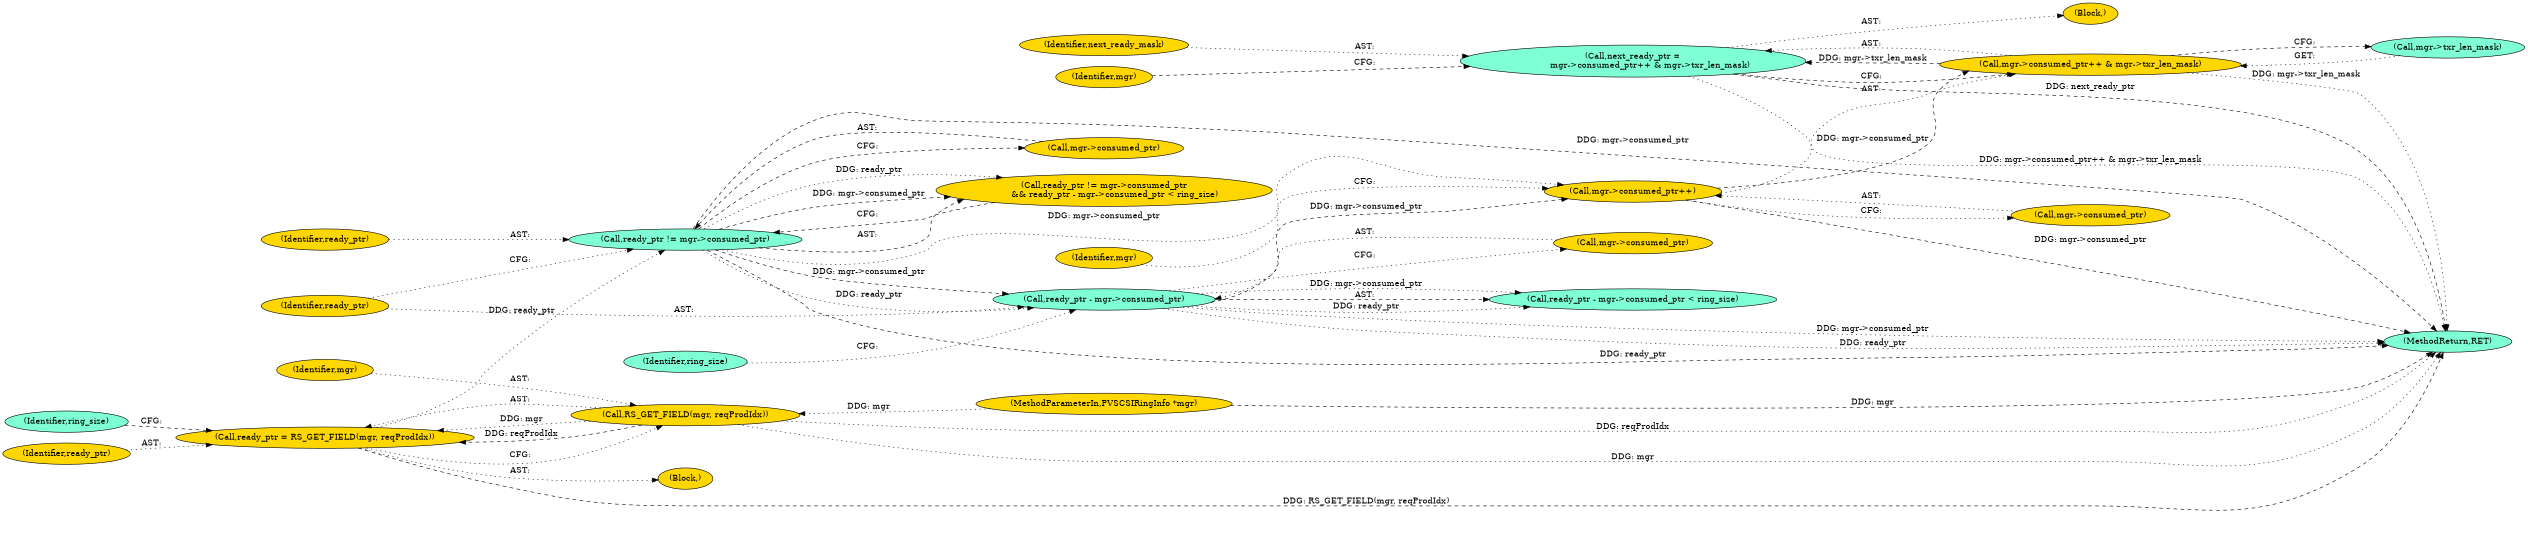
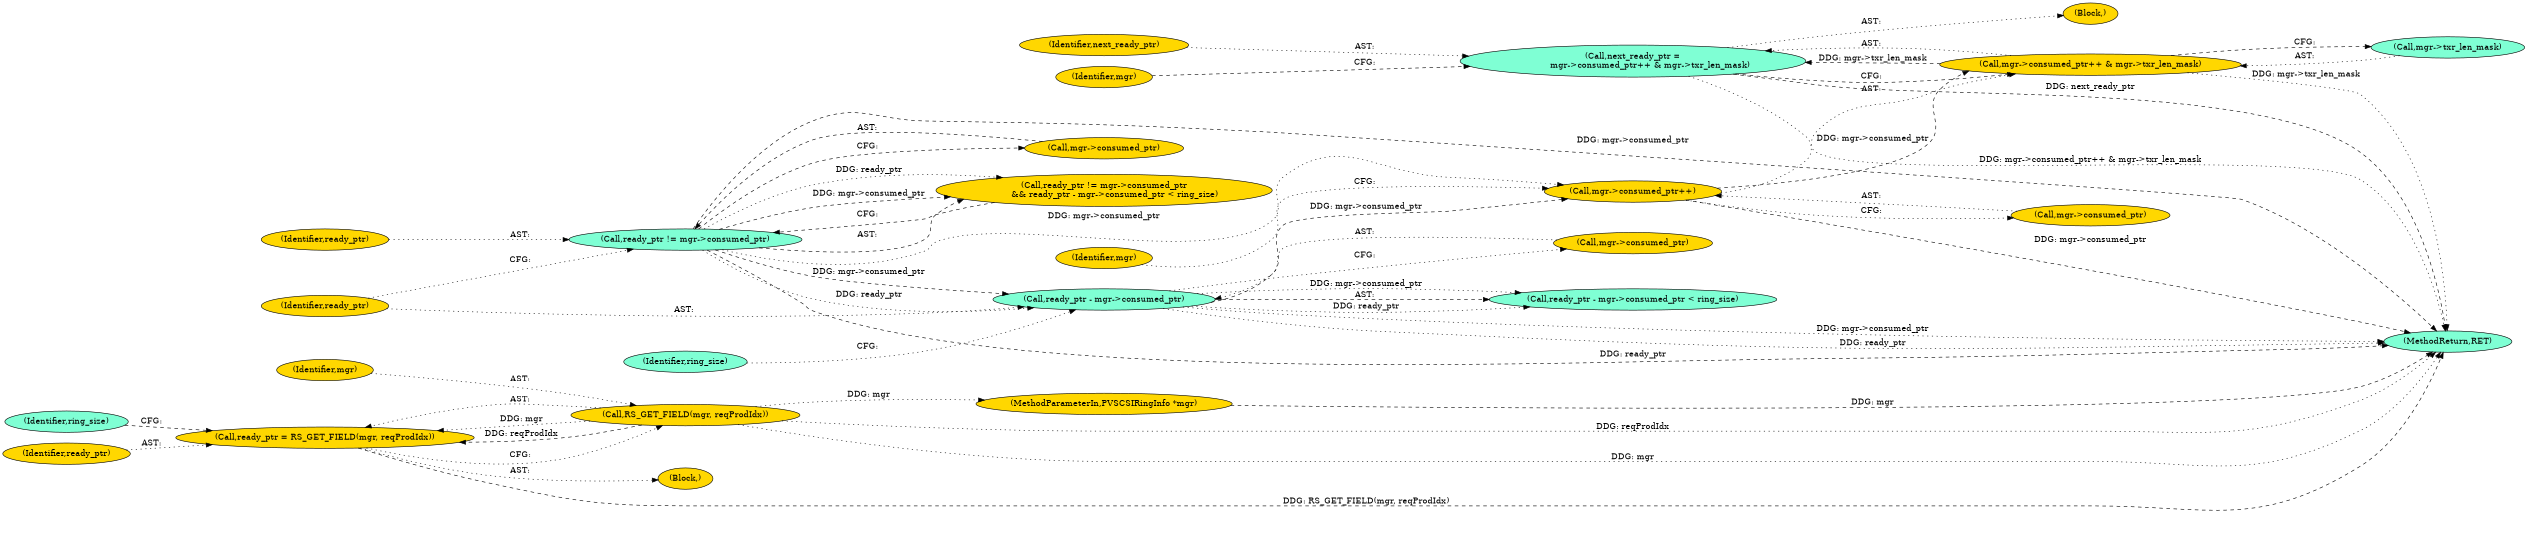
(1104, 45) -> (1104, 45)
(2306, 56) -> (2306, 56)
(518, 344) -> none
(898, 412) -> (867, 400)
